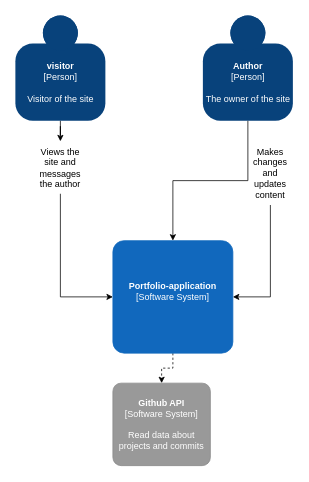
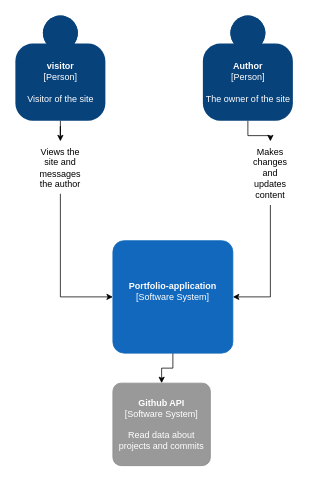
(211, 180) -> (258, 135)
(170, 368) -> (170, 368)
